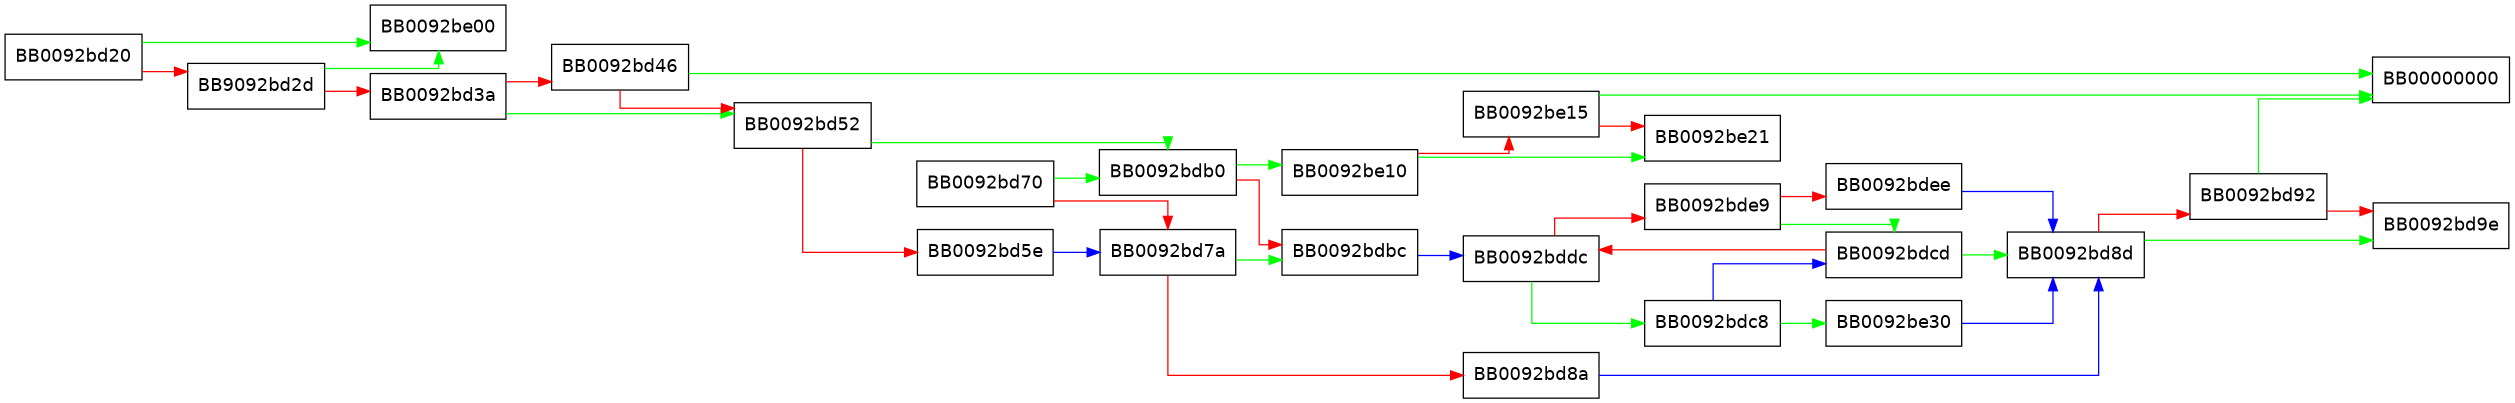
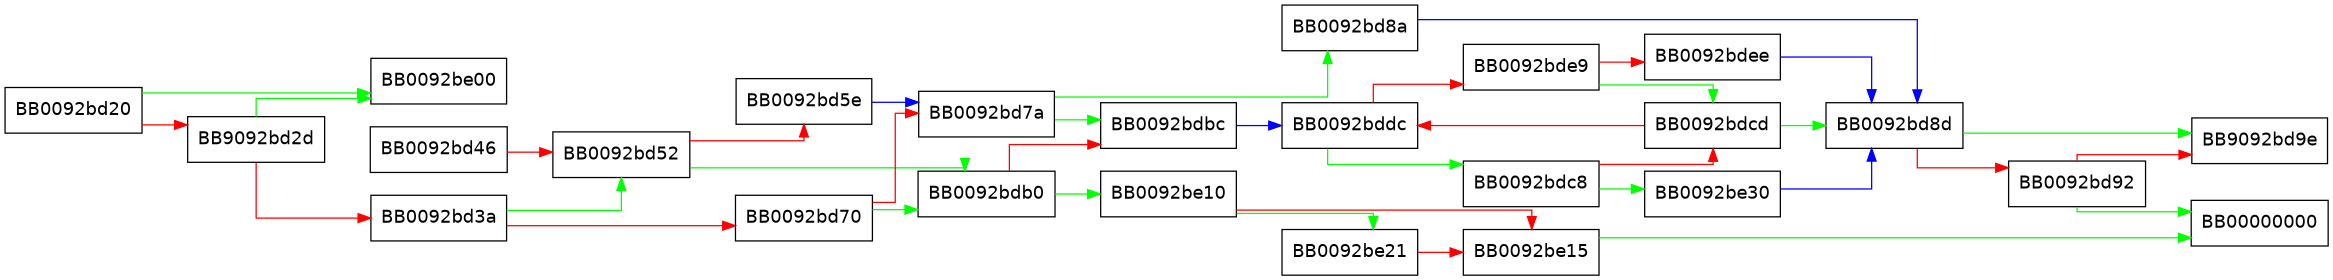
(1524, 74) -> none
(523, 82) -> (615, 226)
(1615, 126) -> (1434, 252)
(2441, 226) -> (2260, 141)
(1745, 264) -> (1658, 164)
(1259, 375) -> (1208, 97)
